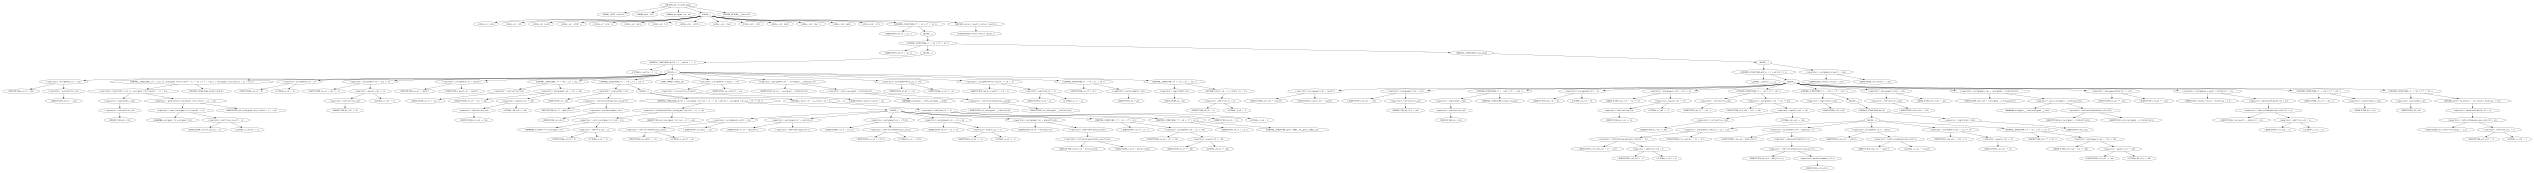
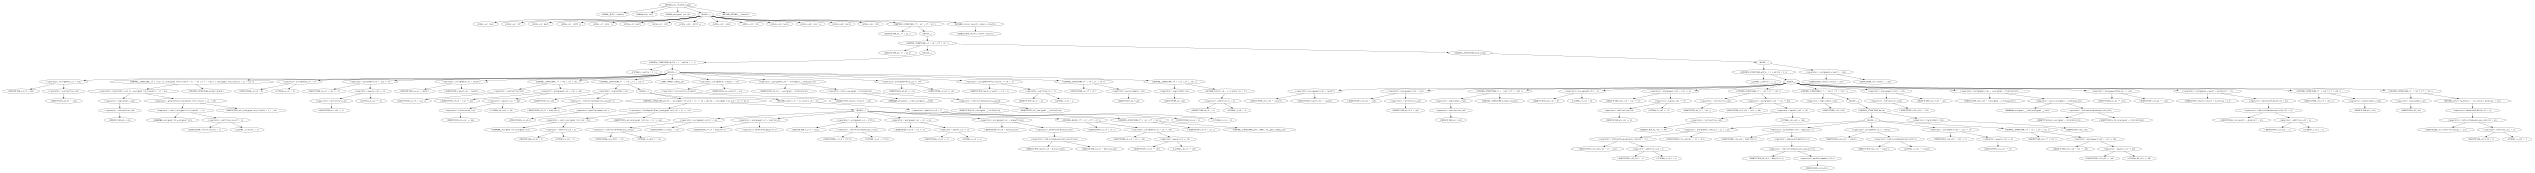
(1116, 120) -> (1081, 120)
